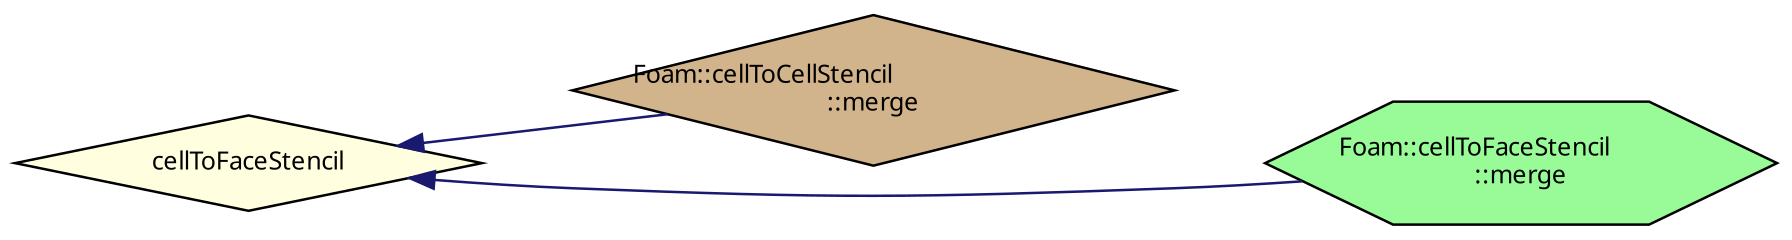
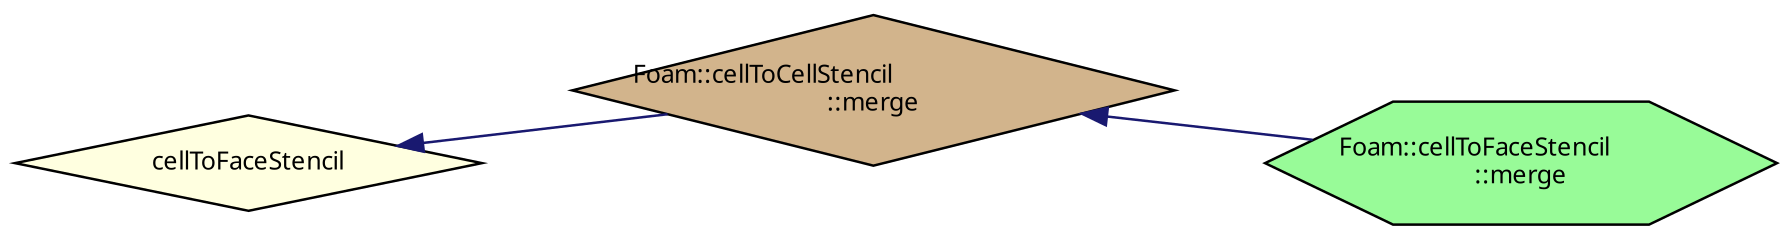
(868, 196) -> (1210, 128)
